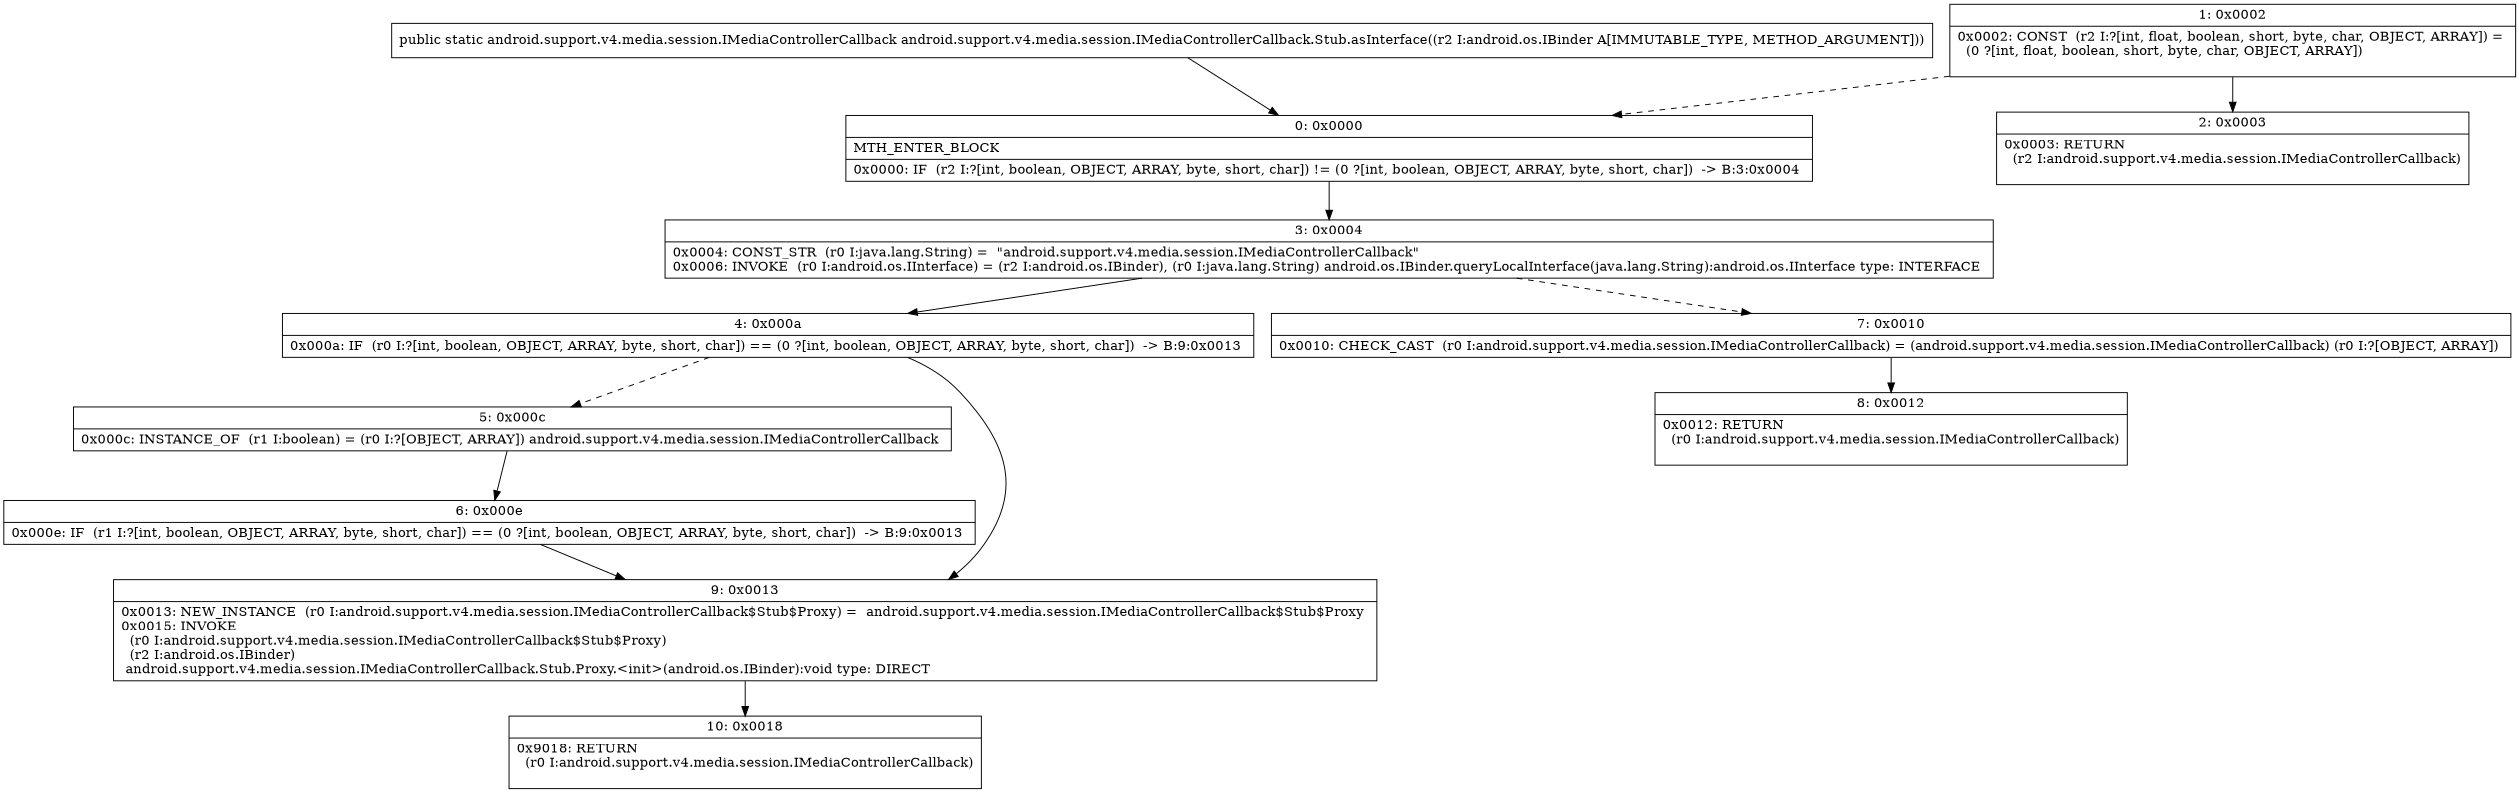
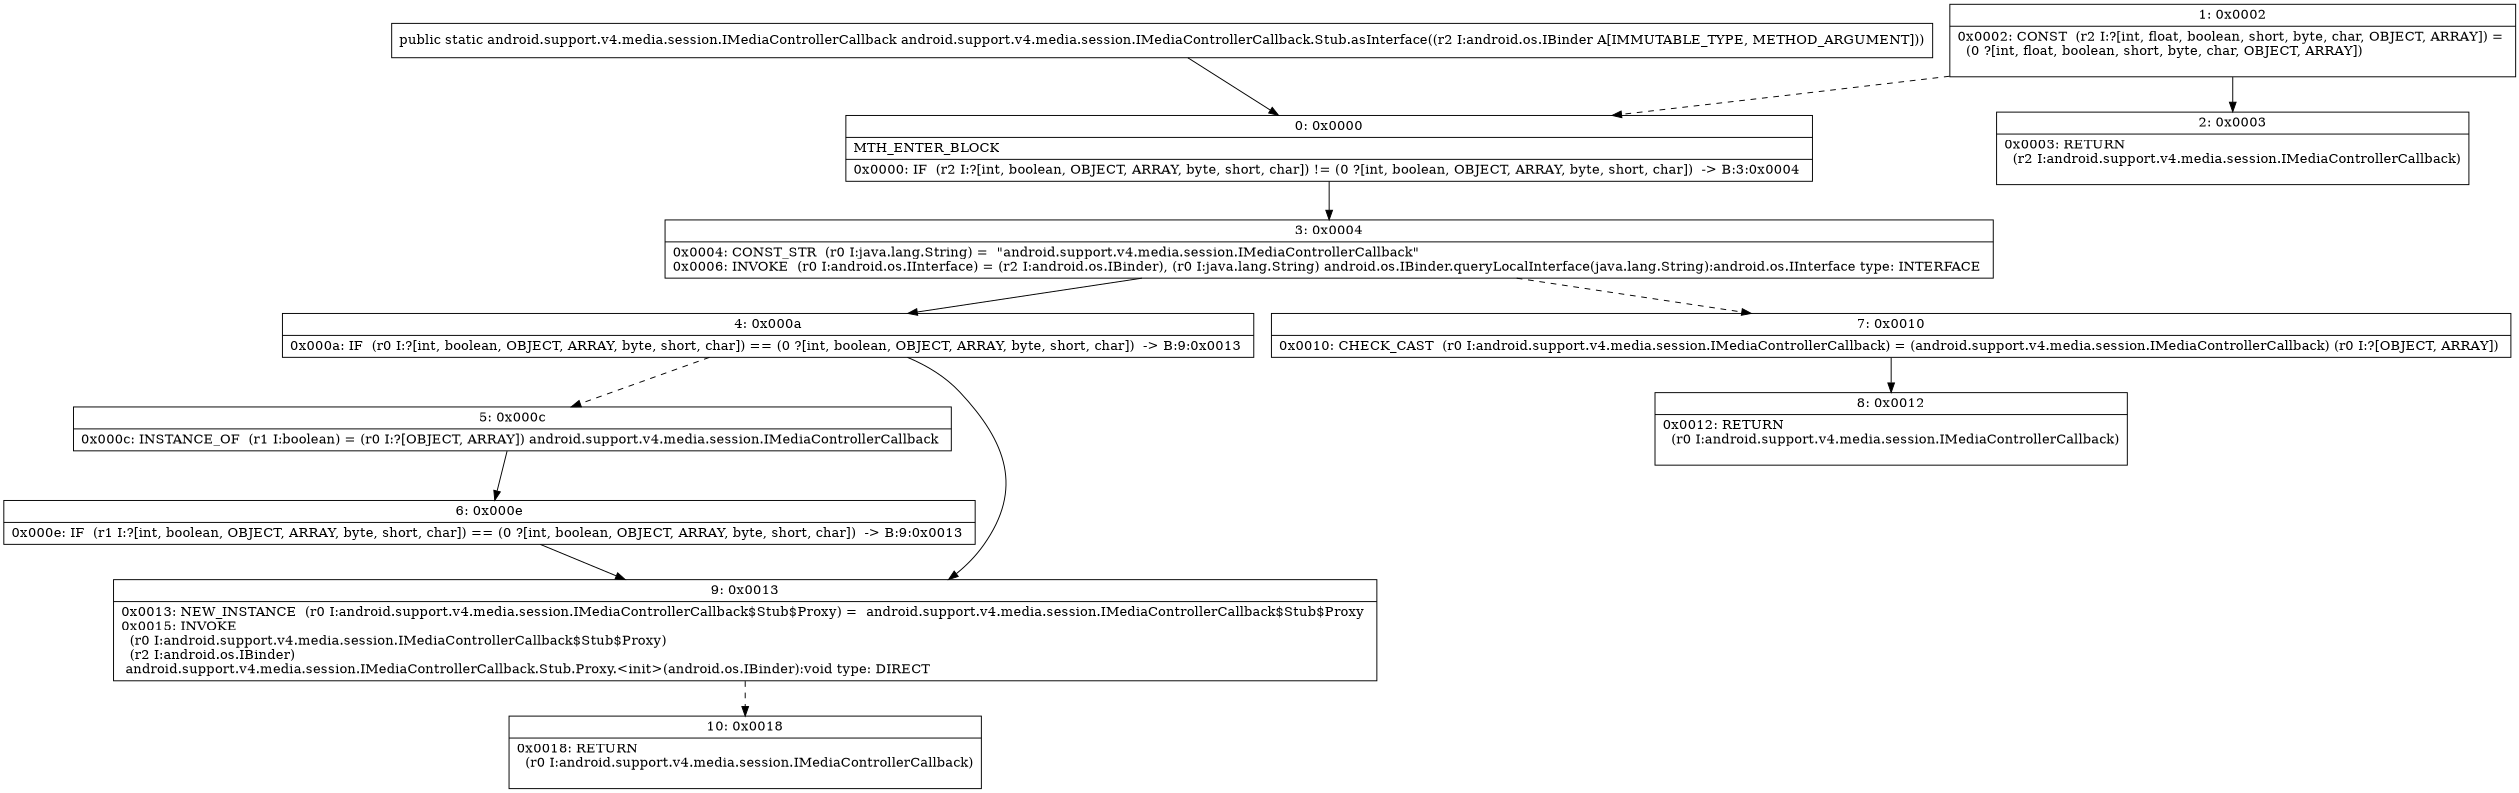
(745, 694) -> (745, 694)
(582, 749) -> (582, 749)
